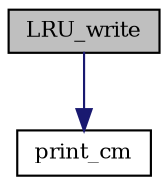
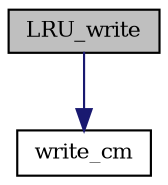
(84, 153) -> (84, 153)
